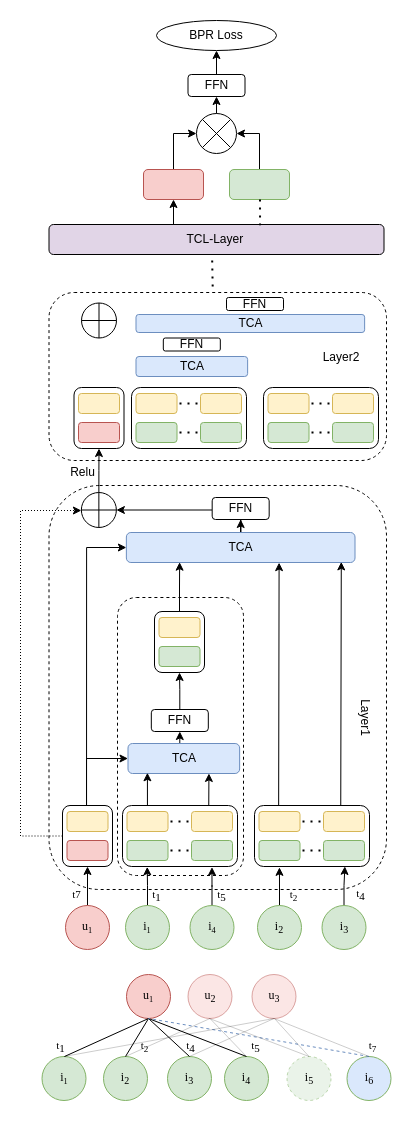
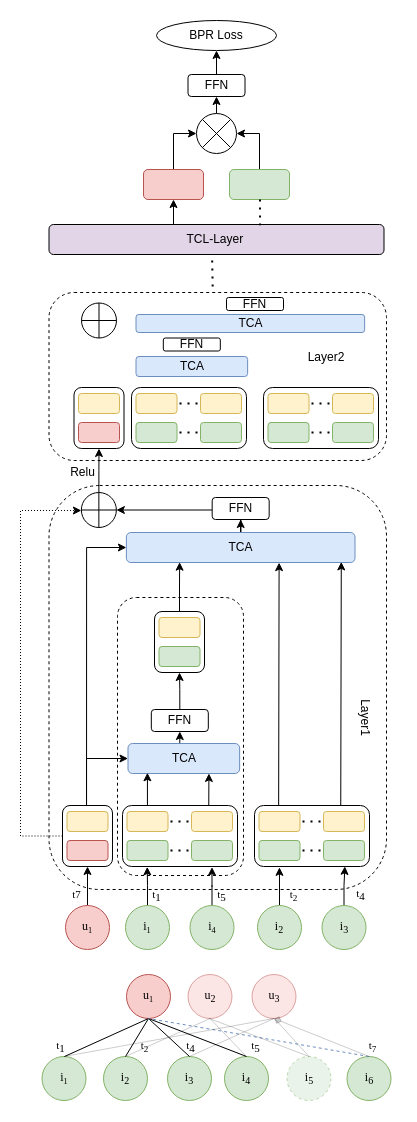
(341, 358) -> (326, 358)
(281, 1021) -> (282, 1022)
(369, 1079) -> (369, 1079)
